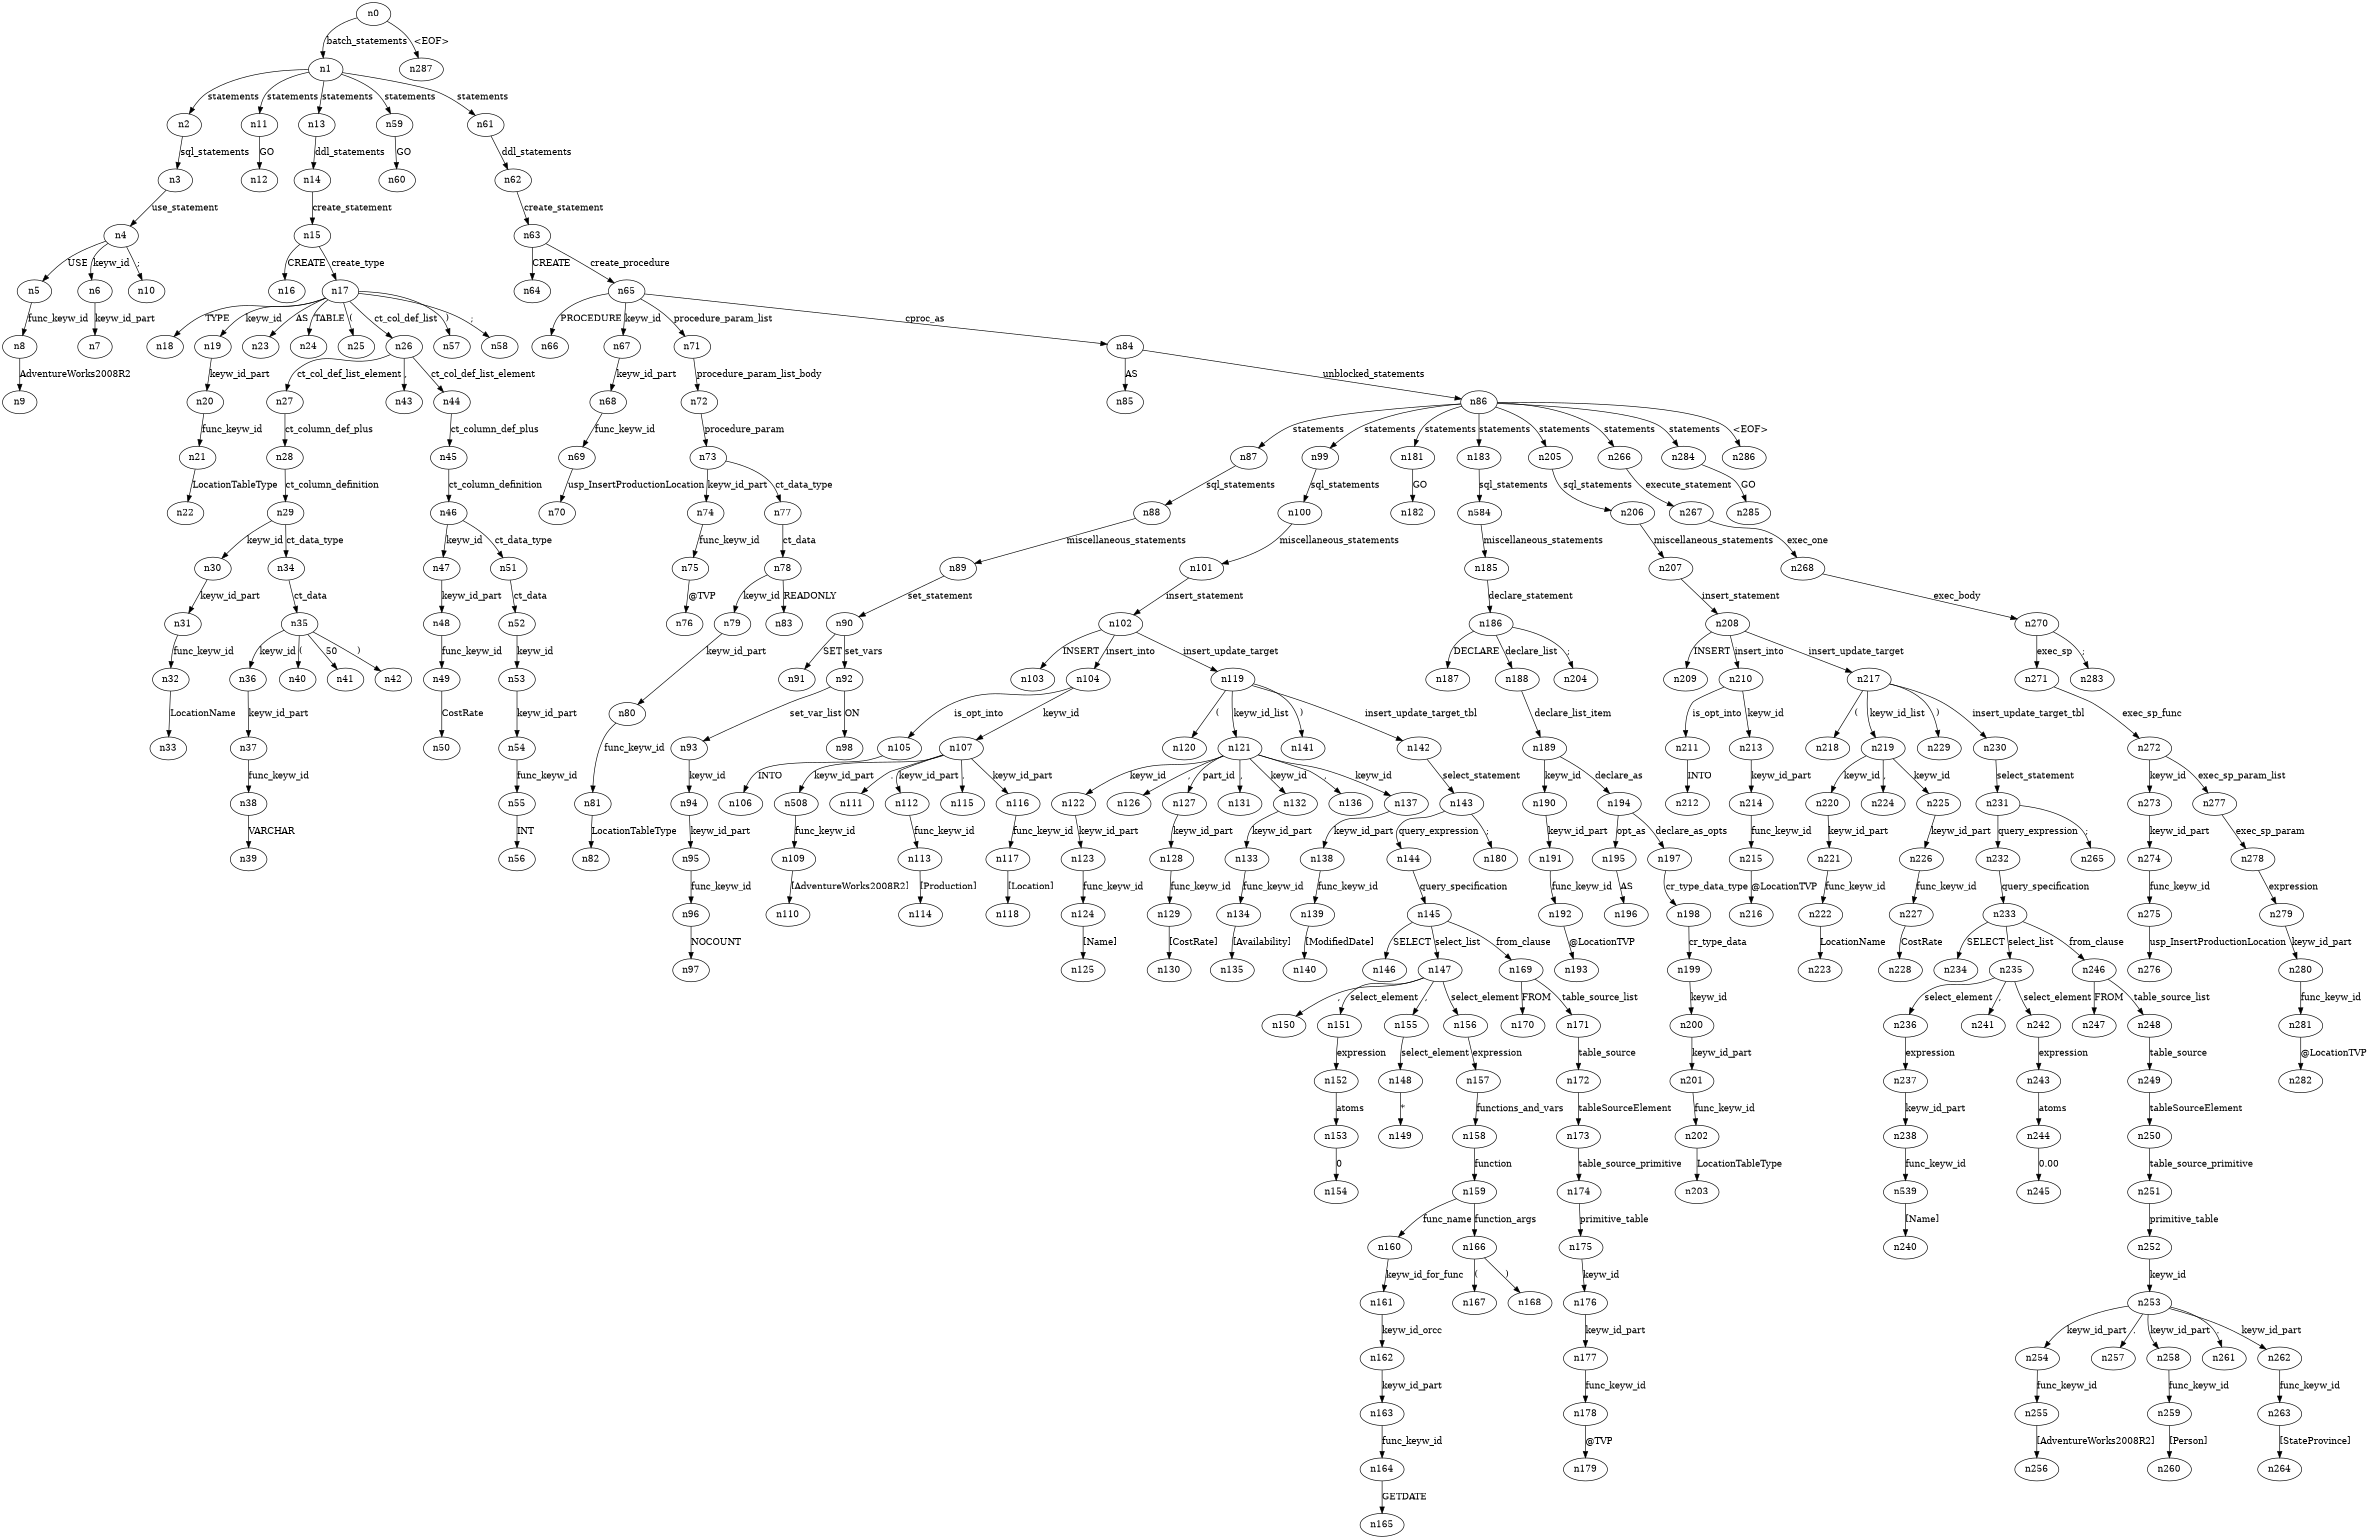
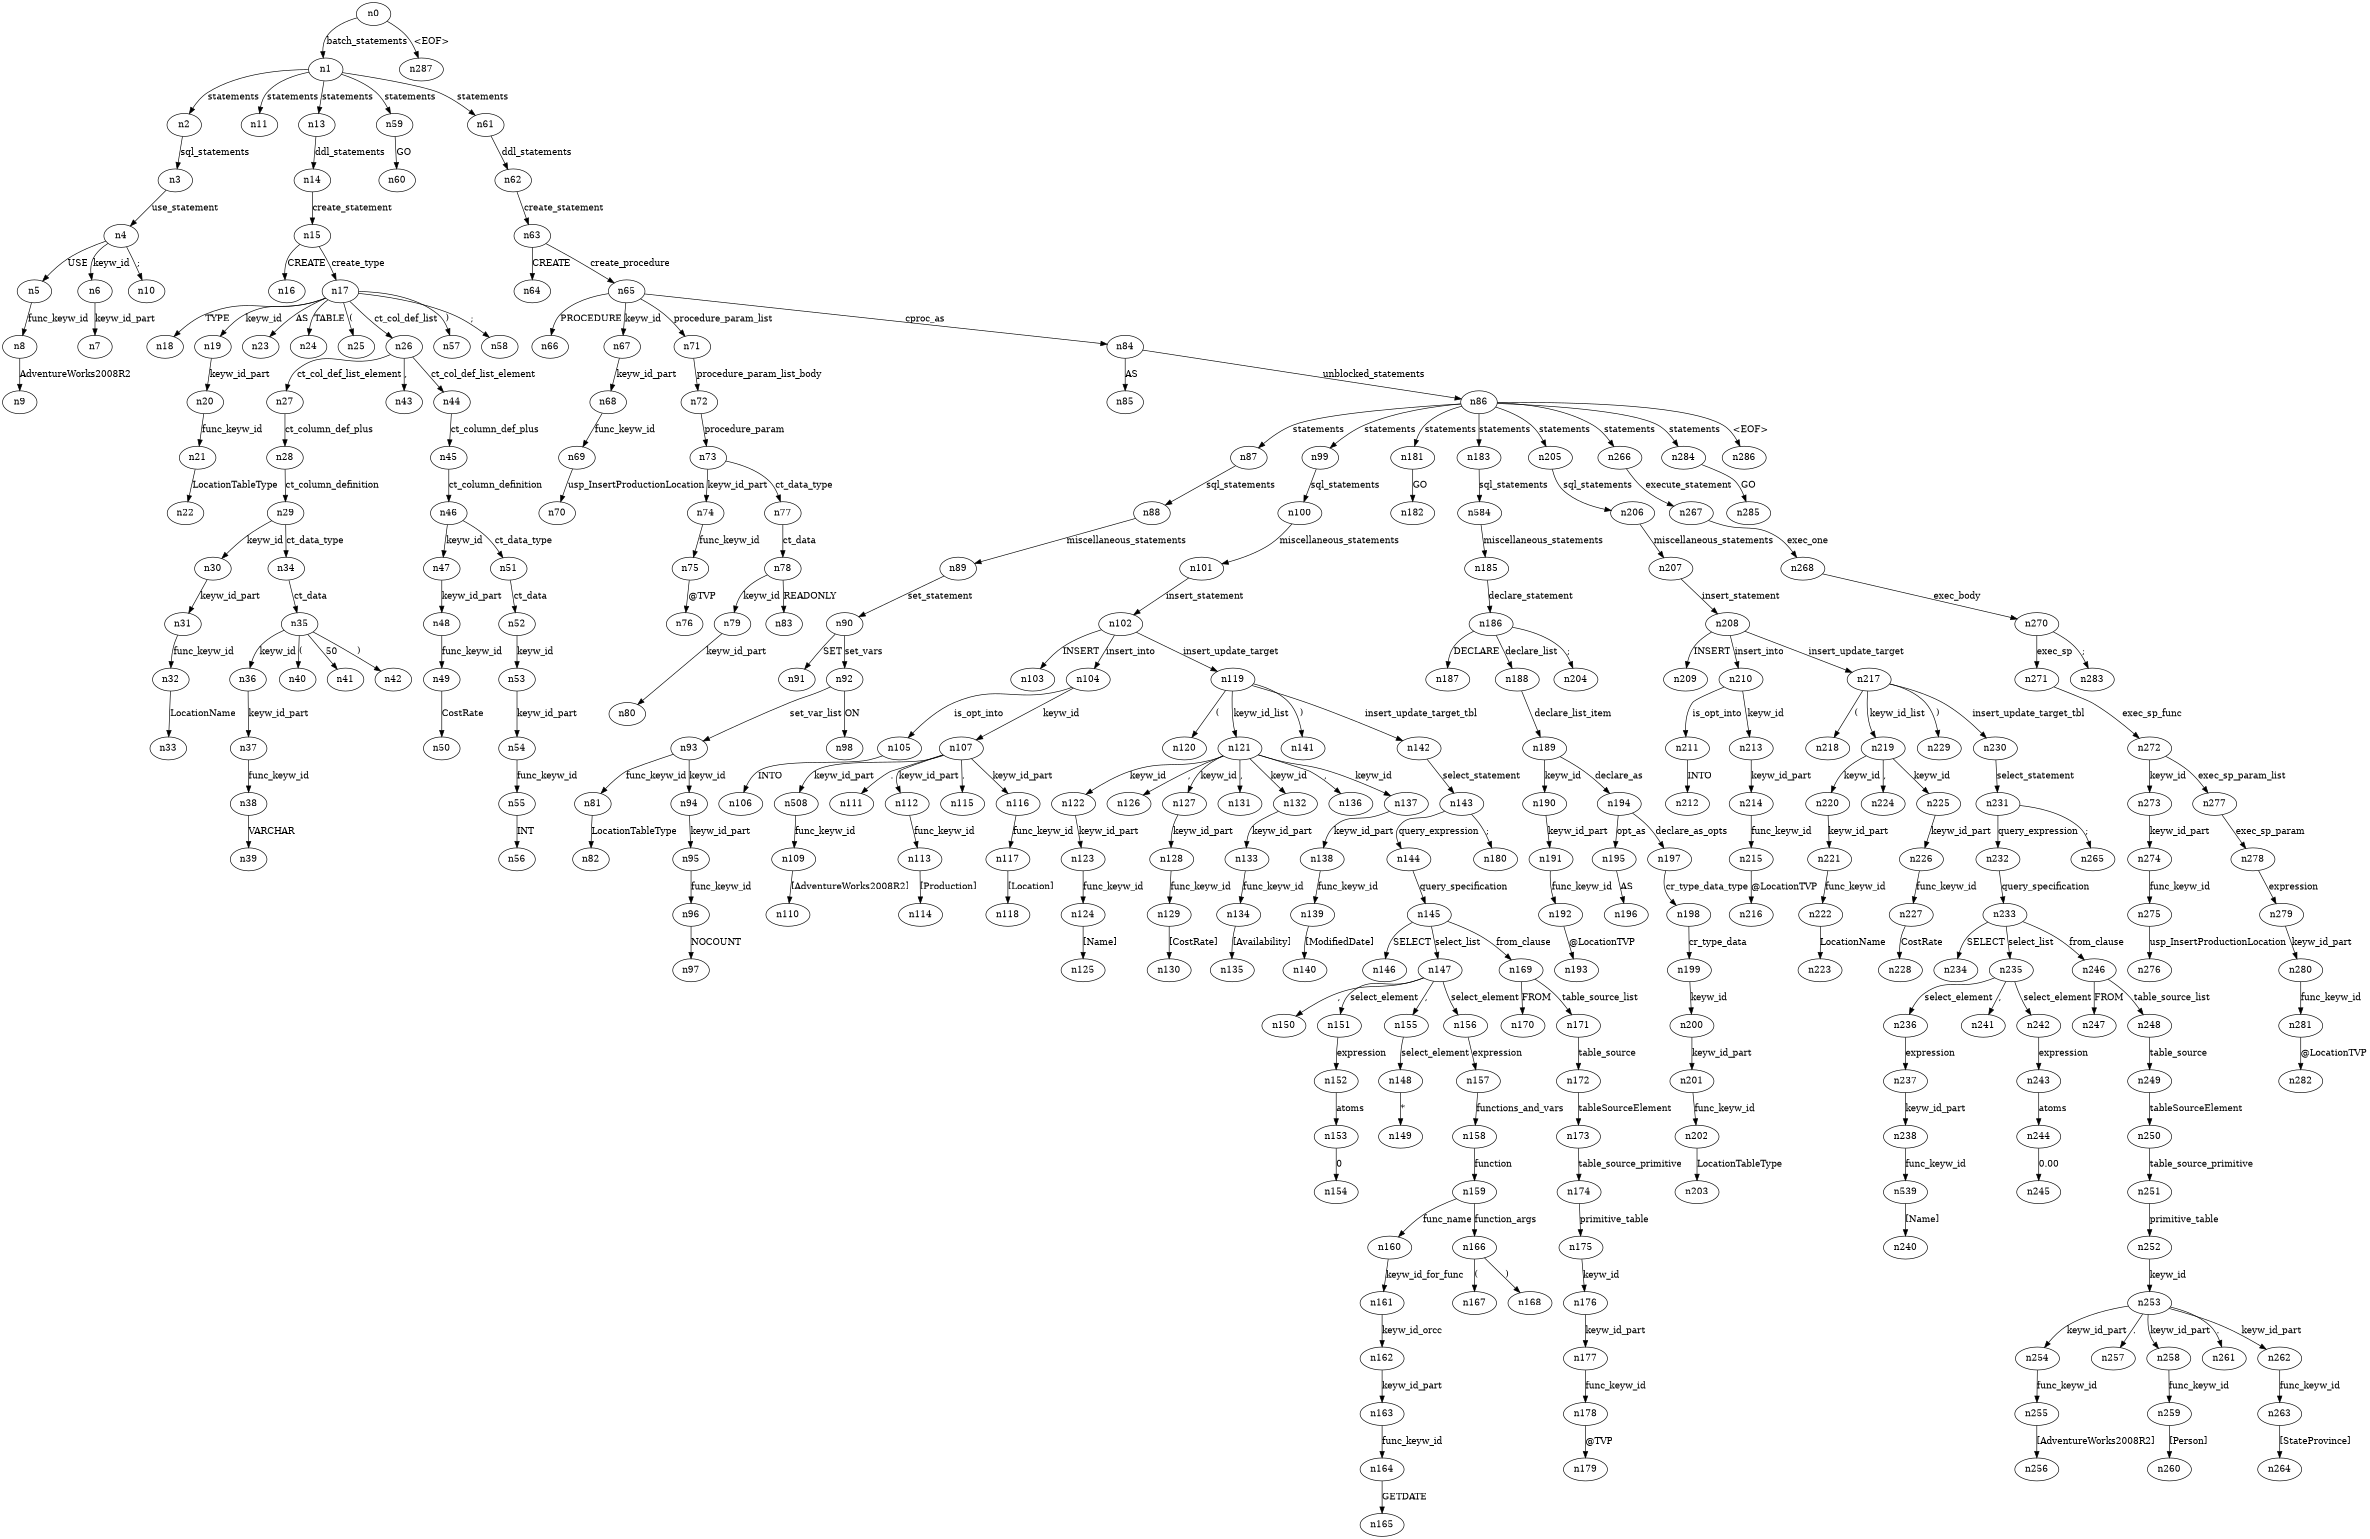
(259, 180) -> none
(598, 752) -> (637, 767)
(1219, 776) -> (1219, 776)
